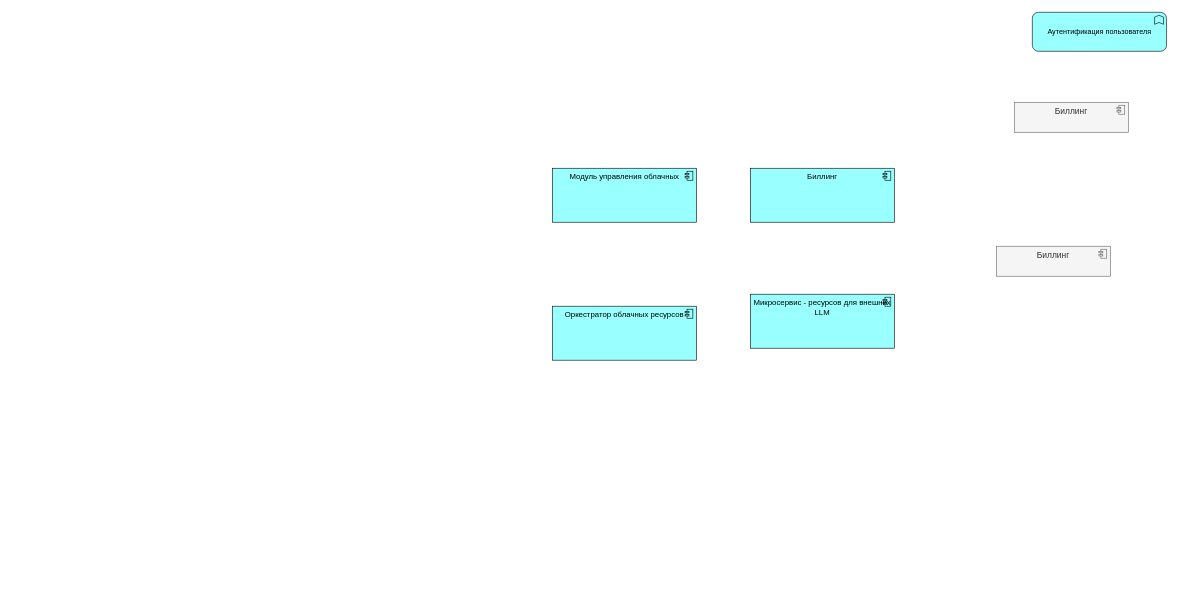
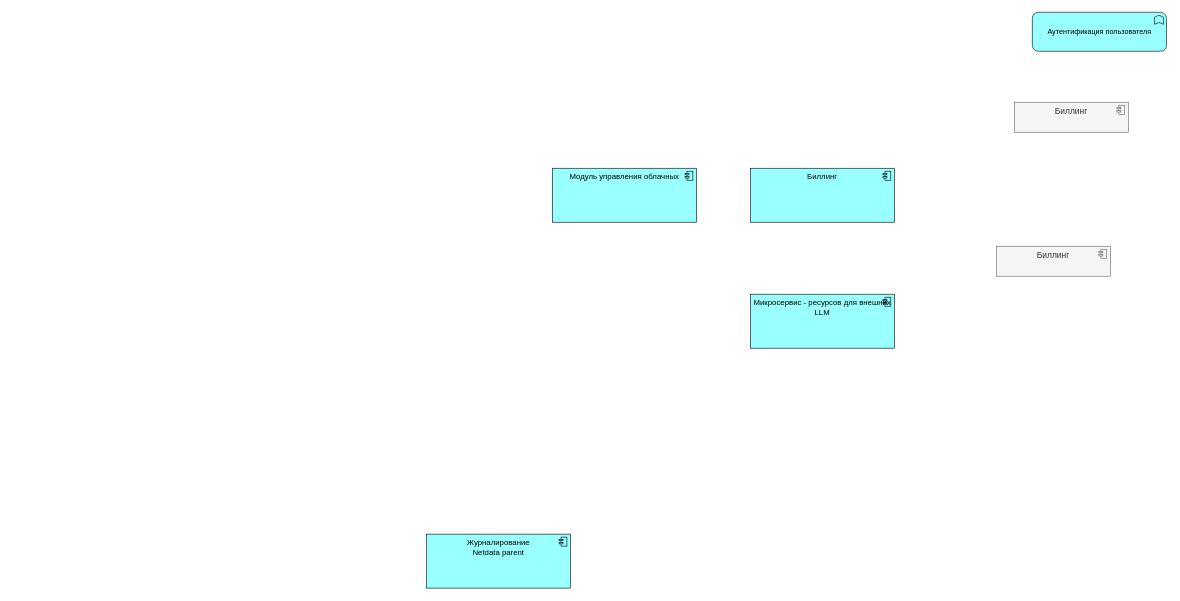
(624, 333) -> none
none -> (498, 561)
